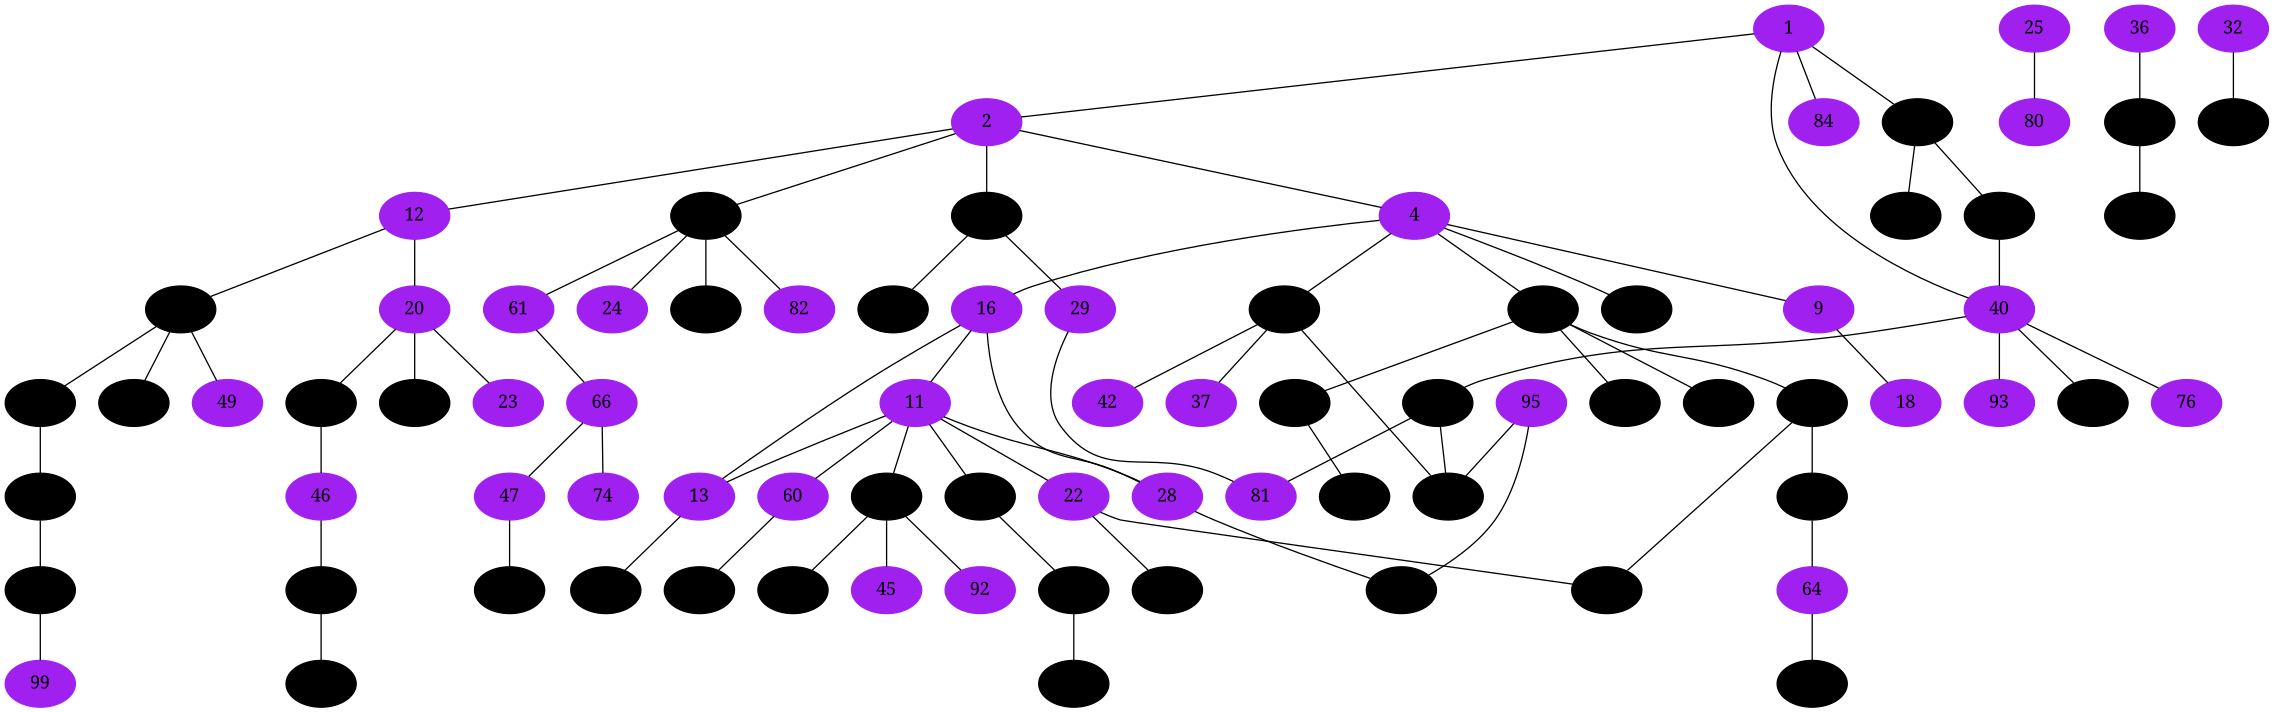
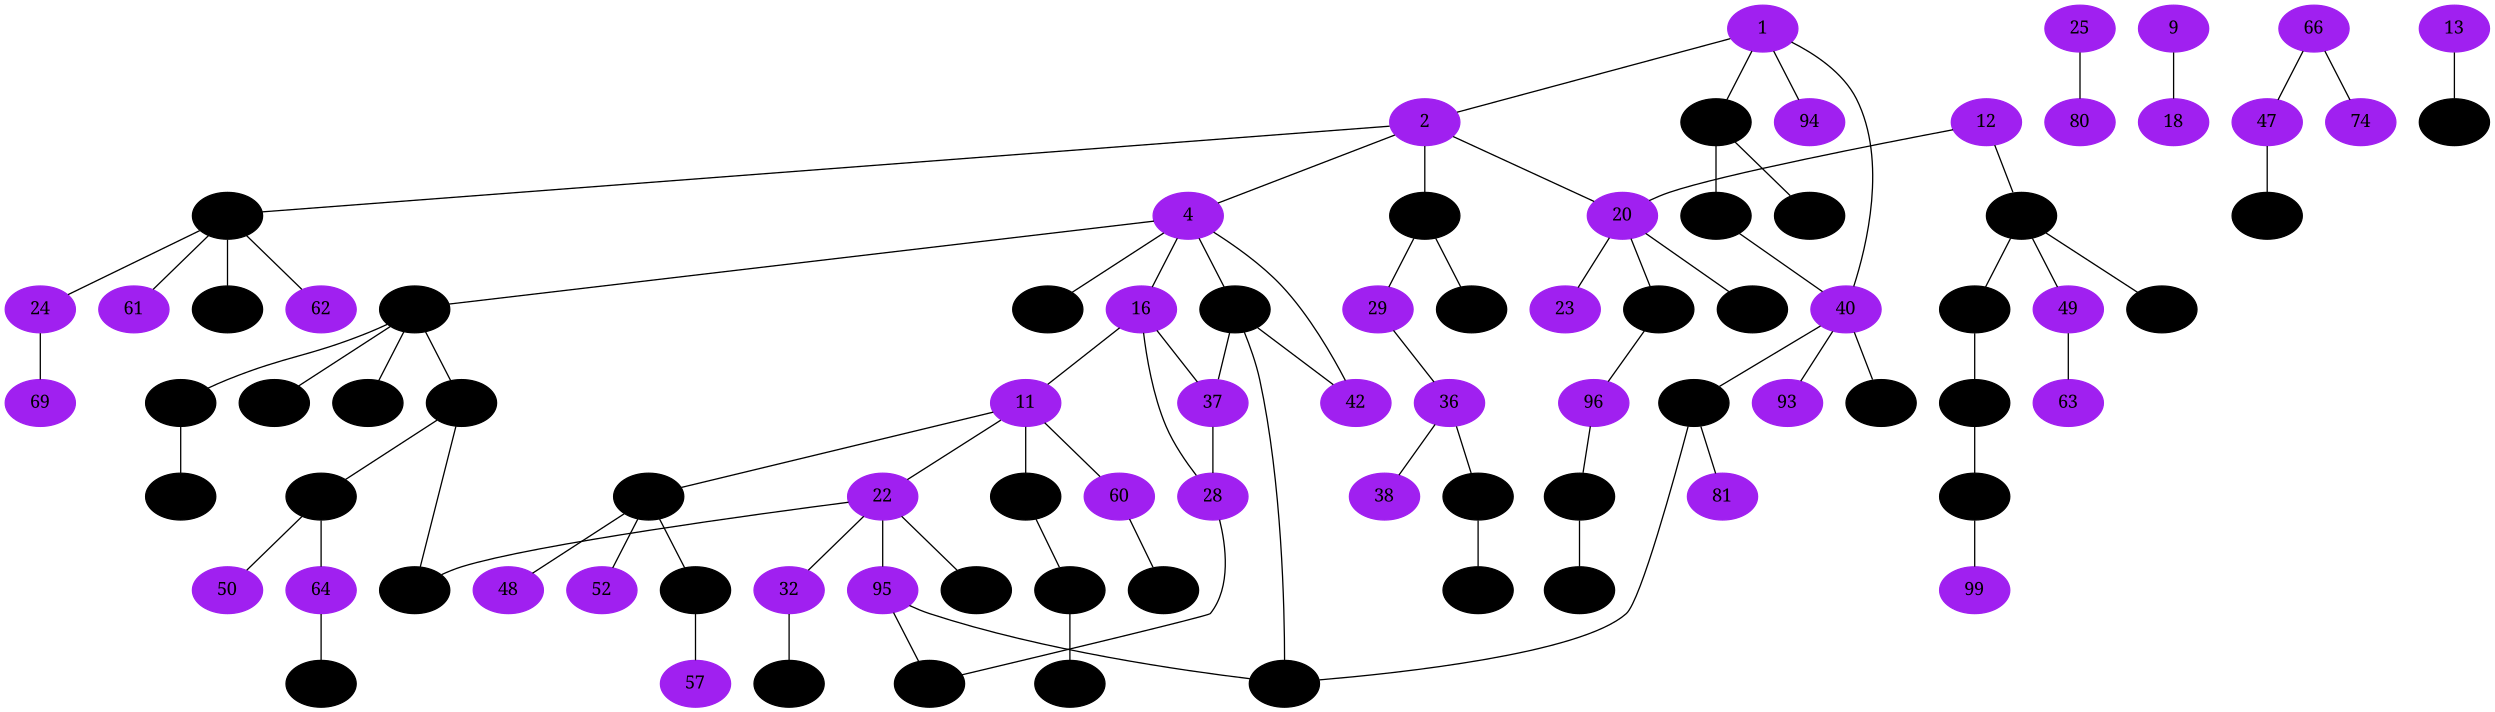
(1824, 122) -> (1810, 122)
(701, 169) -> (1524, 169)
(1616, 263) -> (1291, 296)
(799, 309) -> (321, 309)
(560, 356) -> none
(839, 398) -> (1177, 356)
none -> (40, 403)
none -> (2068, 403)
(2187, 403) -> none
(1022, 443) -> (1213, 450)
(806, 448) -> none
(1094, 454) -> (1414, 356)
(321, 497) -> (1594, 403)
none -> (1384, 497)
none -> (836, 543)
none -> (883, 544)
none -> (227, 590)
(887, 590) -> (508, 590)
(980, 590) -> (602, 590)
none -> (695, 684)
